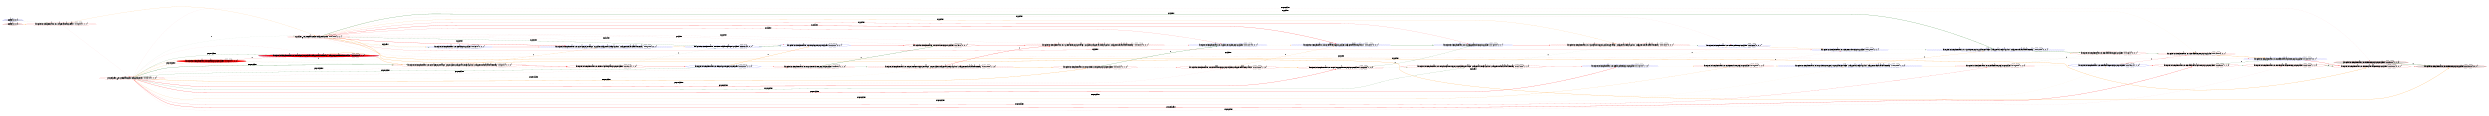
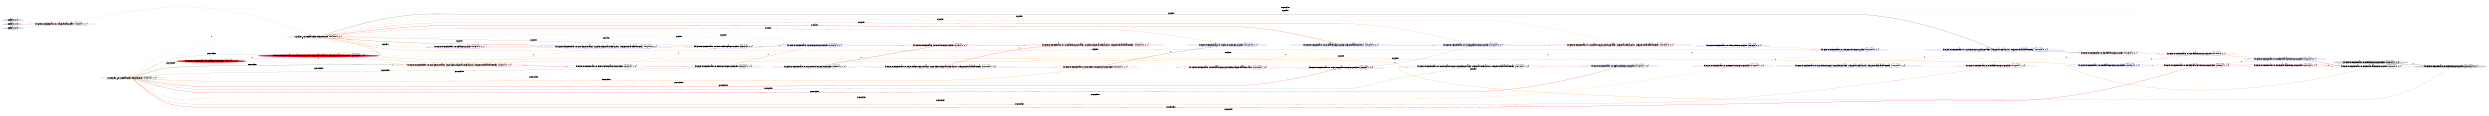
none -> (13, 28)
